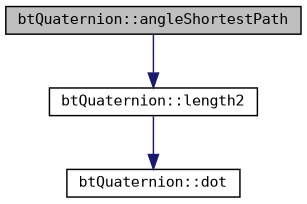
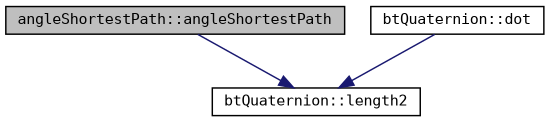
(153, 20) -> (175, 20)
(153, 135) -> (393, 58)
